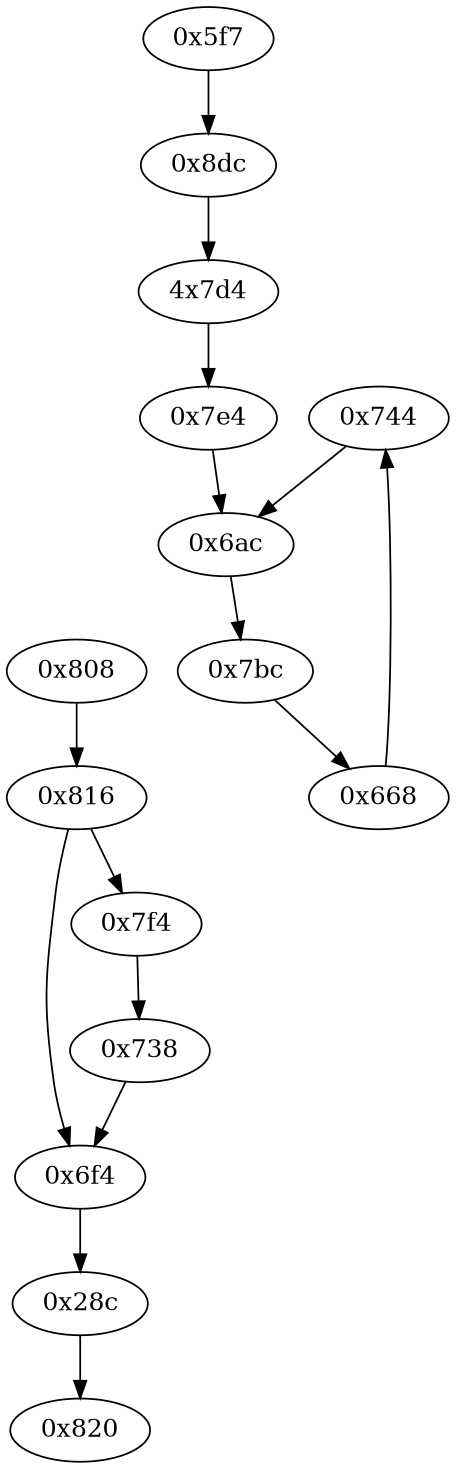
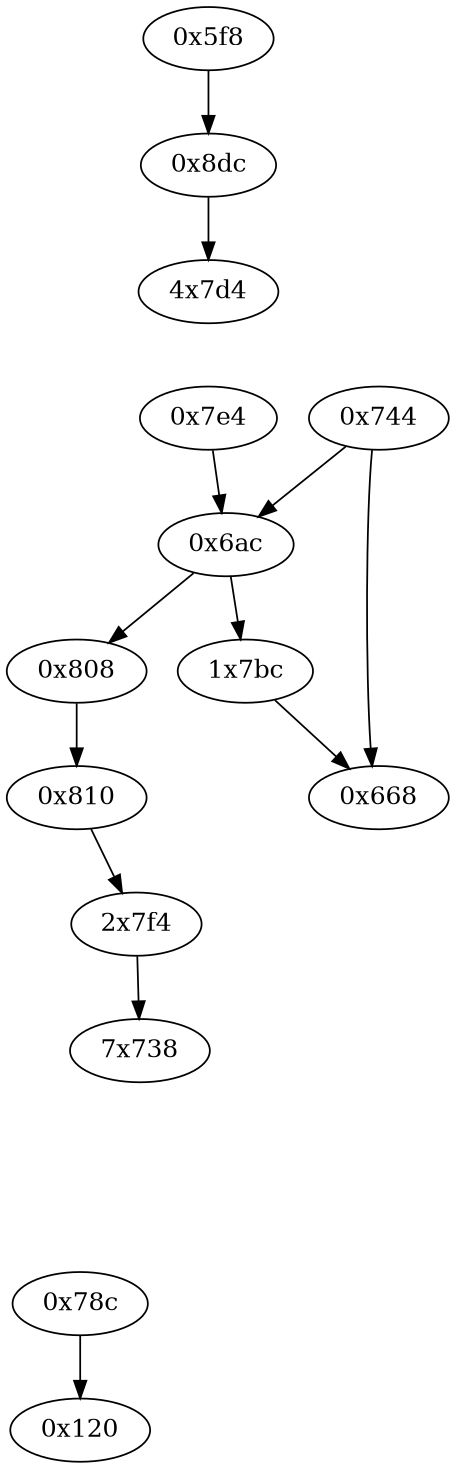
(208, 39) -> (208, 39)
(208, 346) -> none
none -> (158, 602)
(391, 617) -> (367, 599)
(245, 671) -> (245, 671)
(77, 798) -> (77, 798)
(136, 924) -> (136, 924)
(140, 1051) -> (140, 1051)
(80, 1177) -> none
(80, 1304) -> (80, 1304)
(80, 1430) -> (80, 1430)
